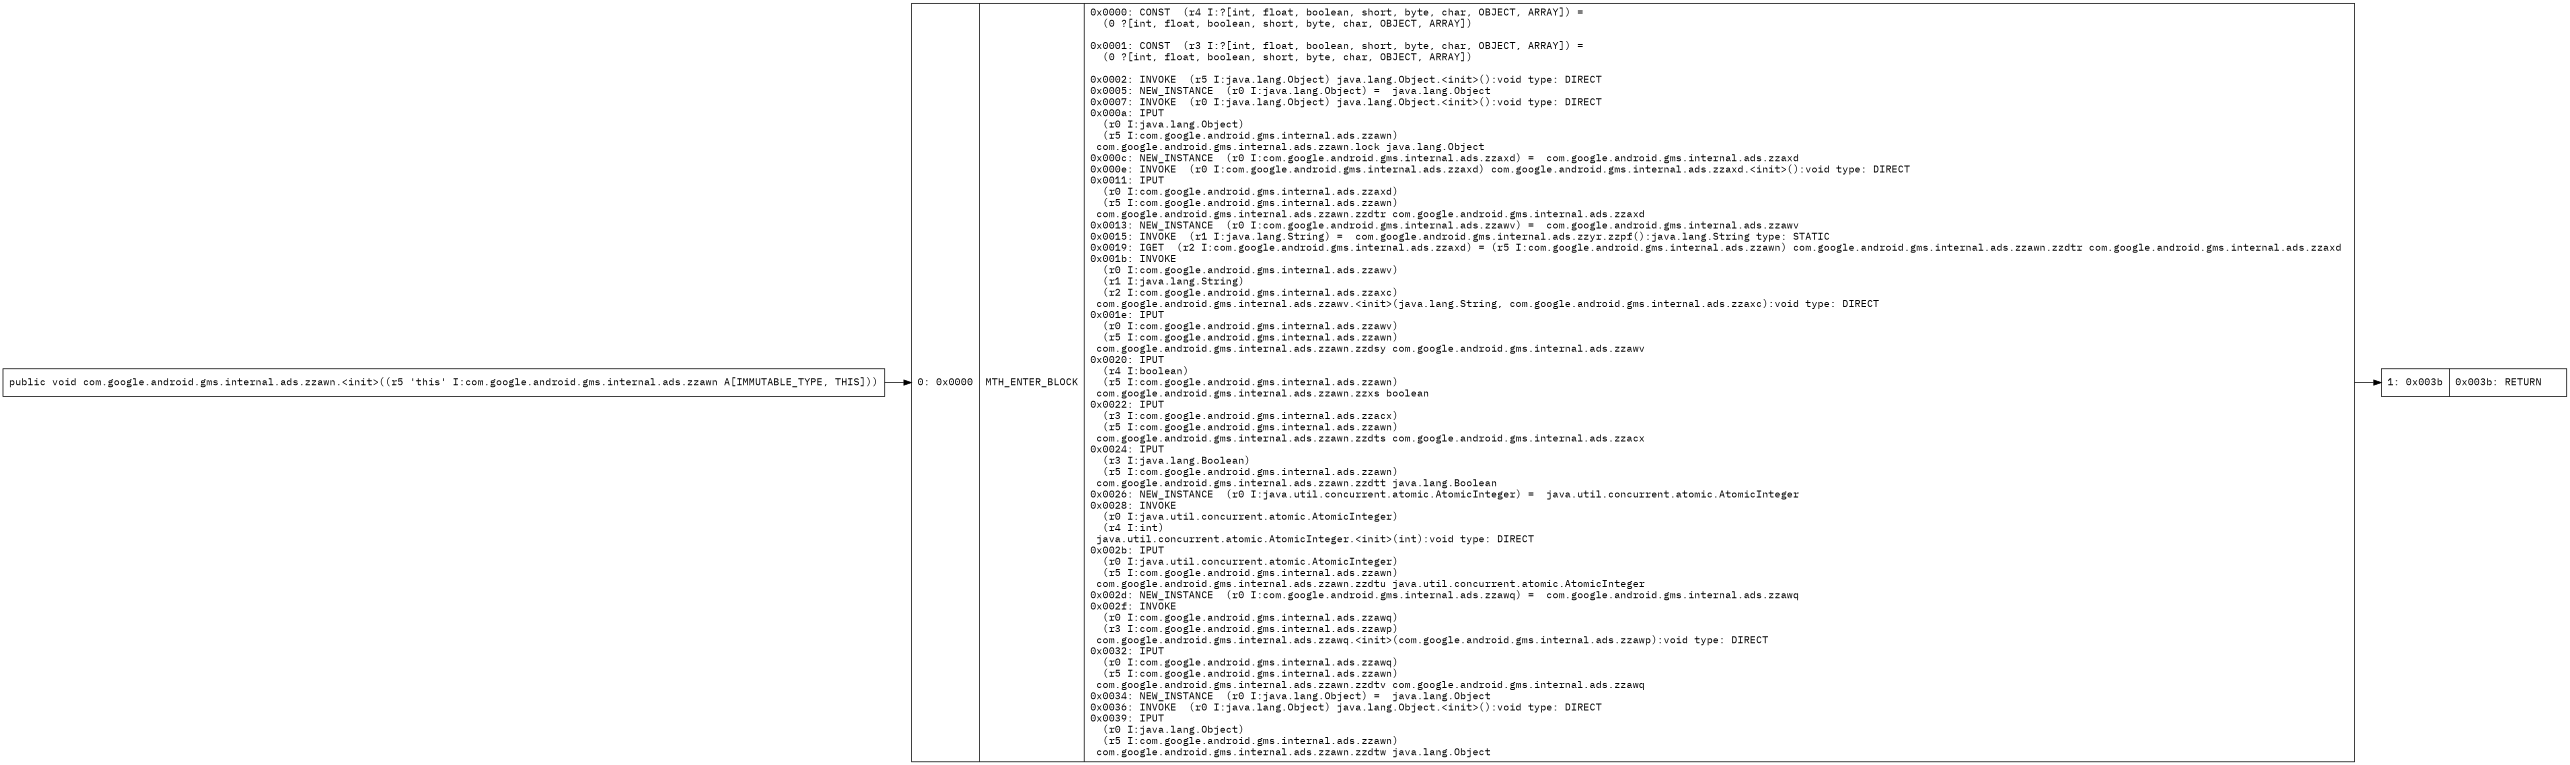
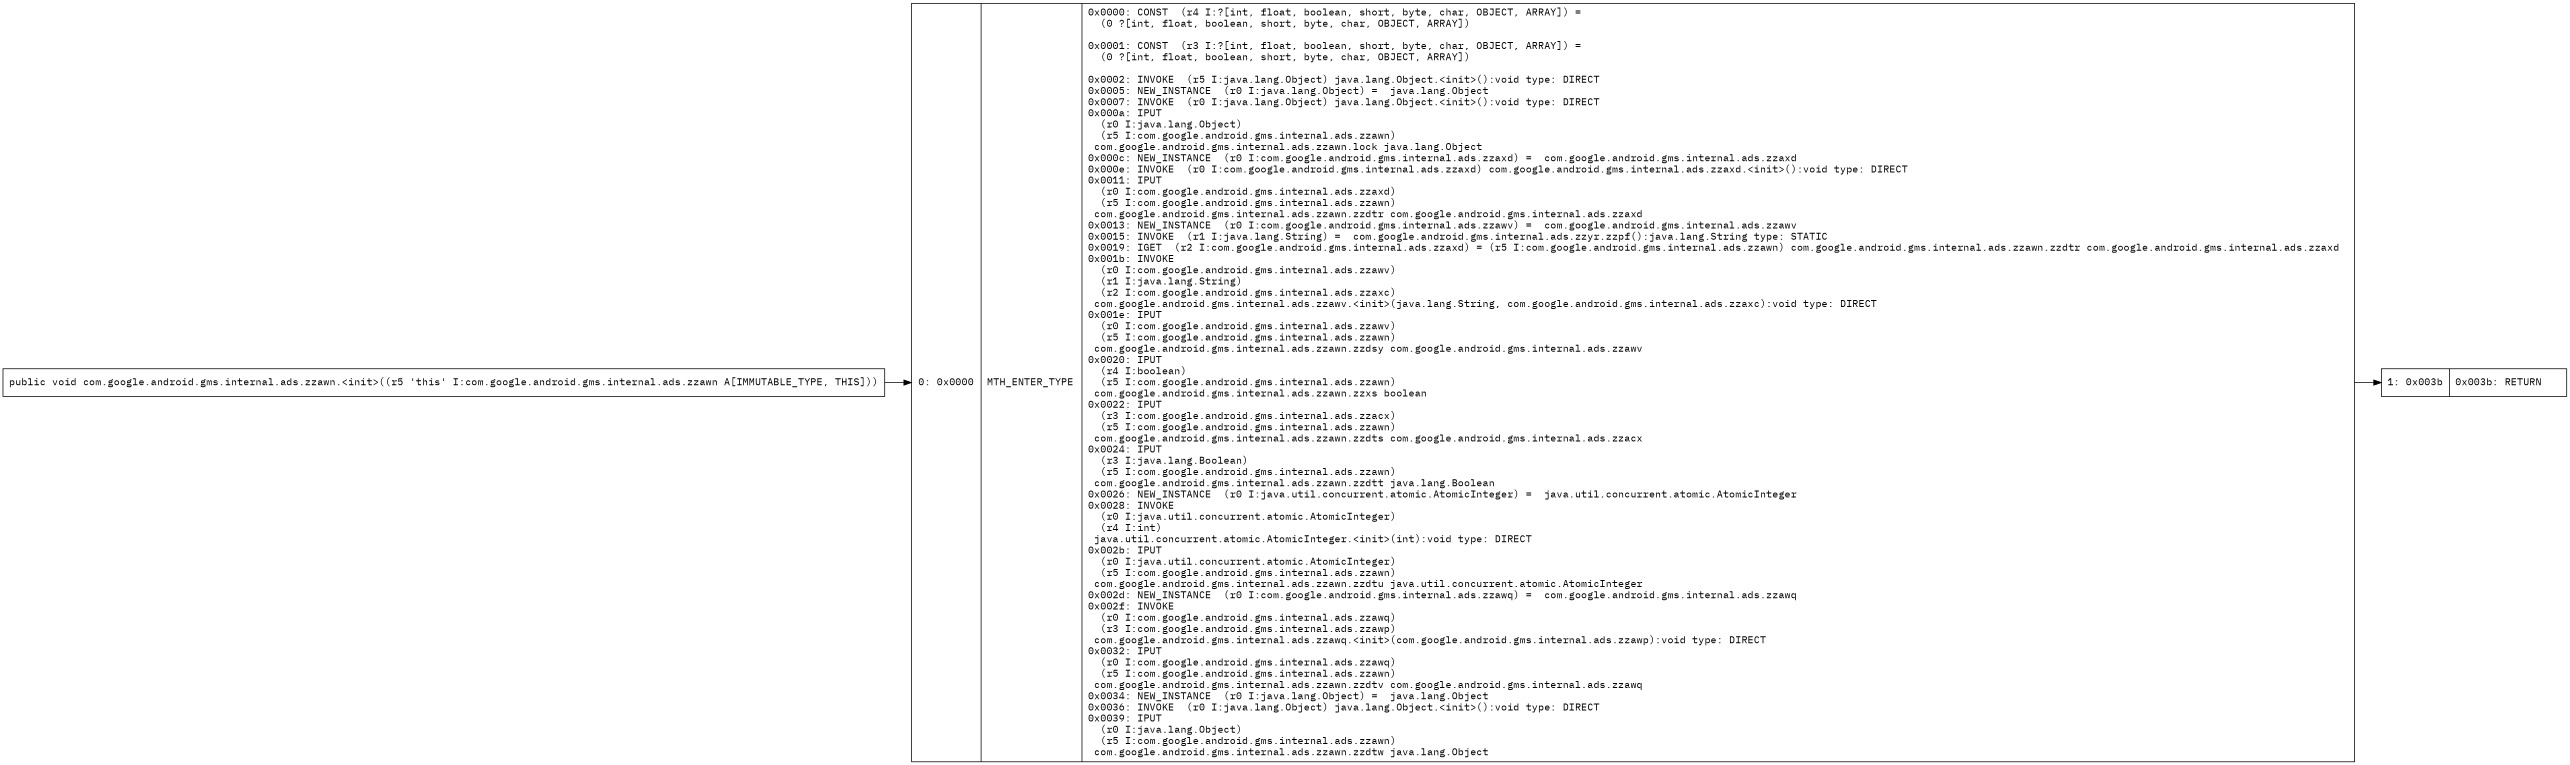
(1032, 382) -> (1030, 382)
